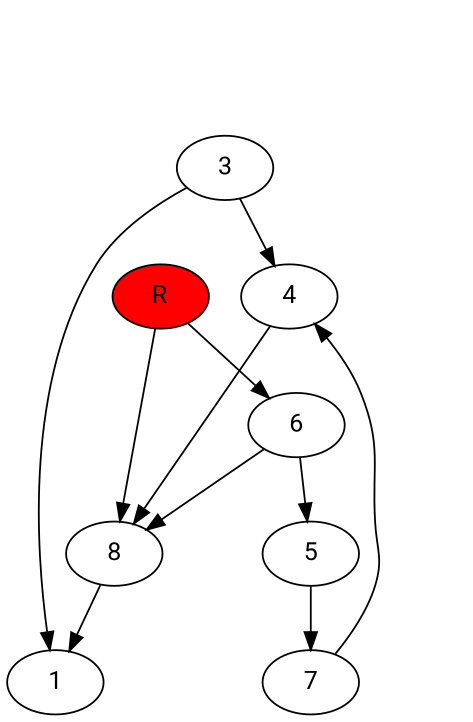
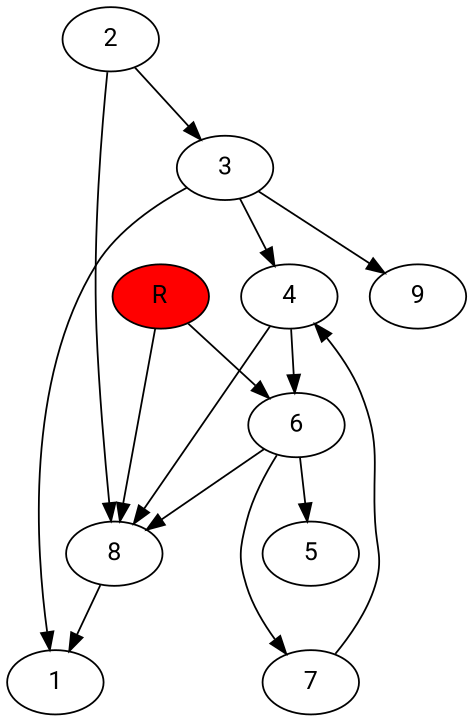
none -> (111, 39)
none -> (418, 296)
none -> (292, 352)
(311, 609) -> (241, 548)
